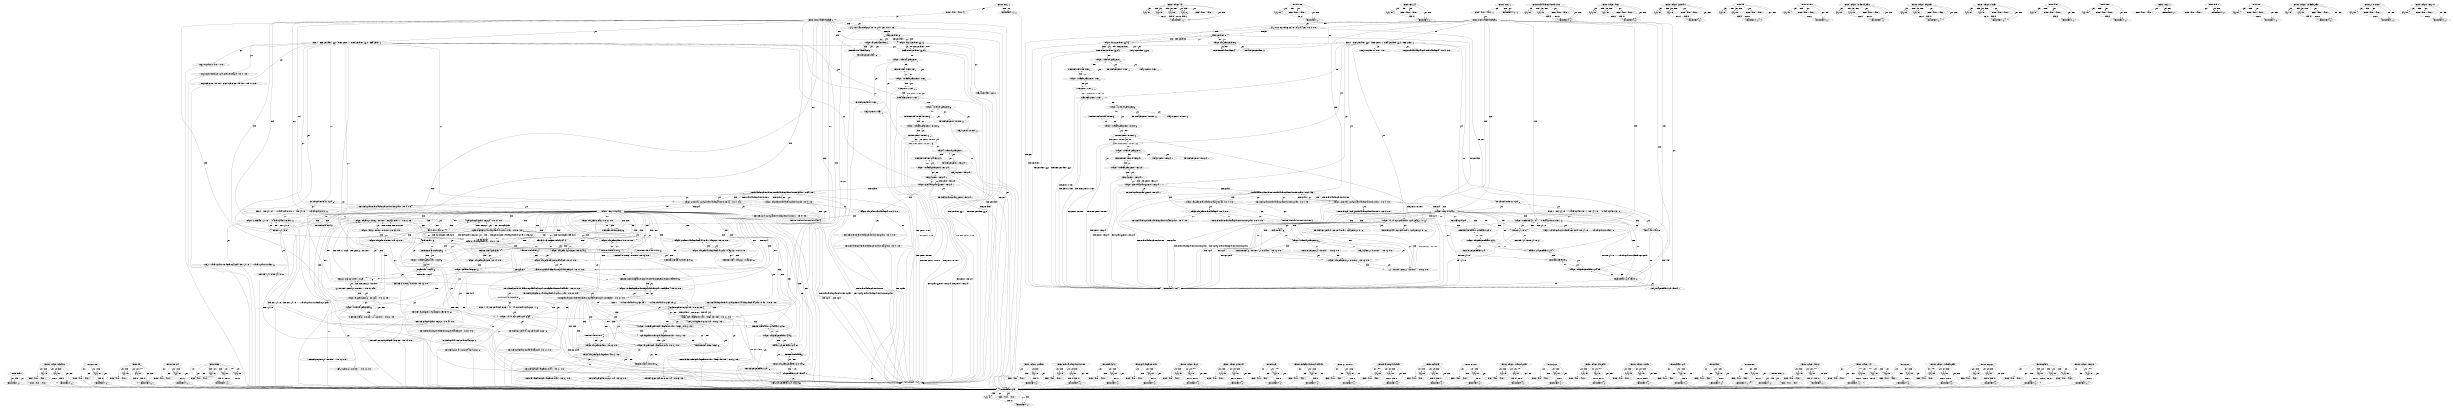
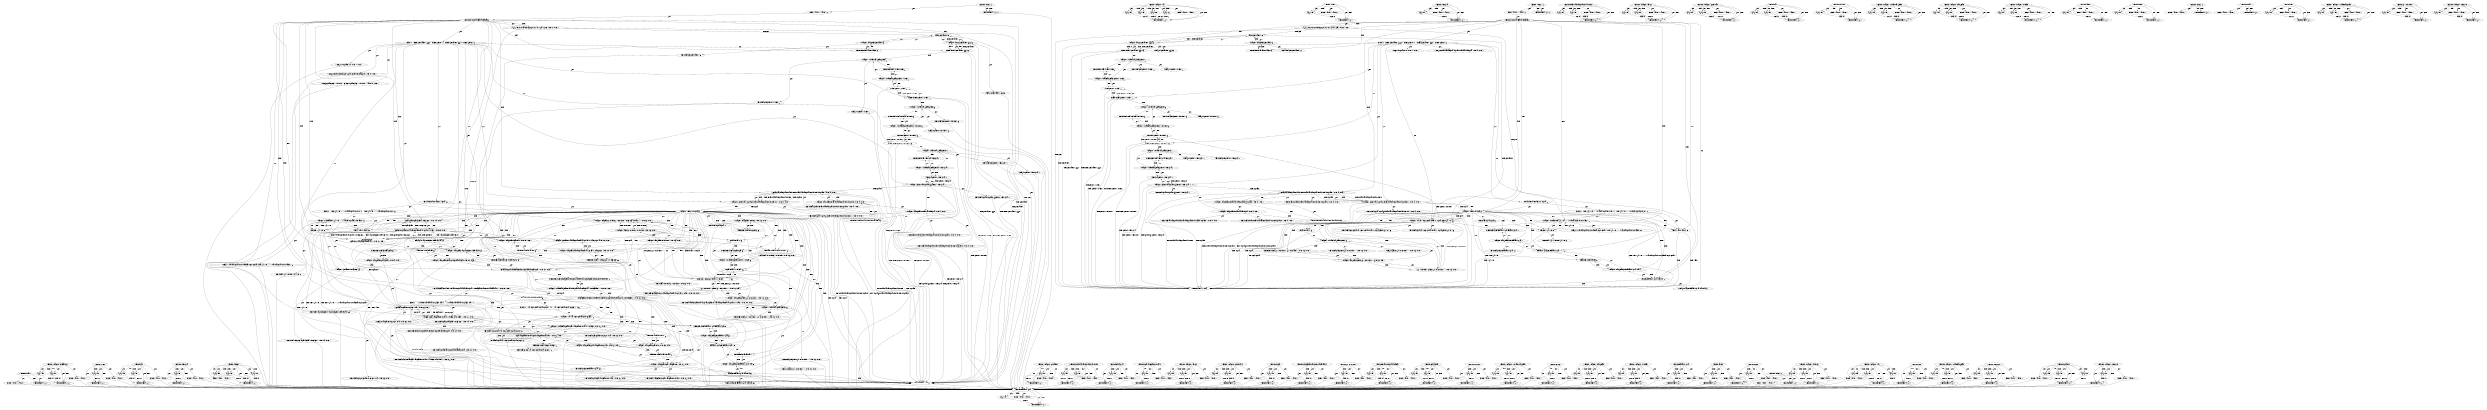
(625, 358) -> (626, 341)
(628, 359) -> (665, 359)
